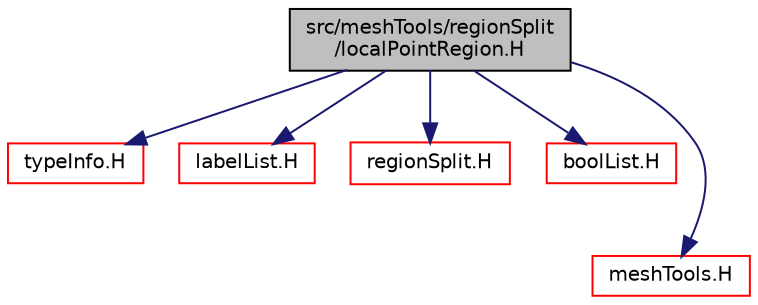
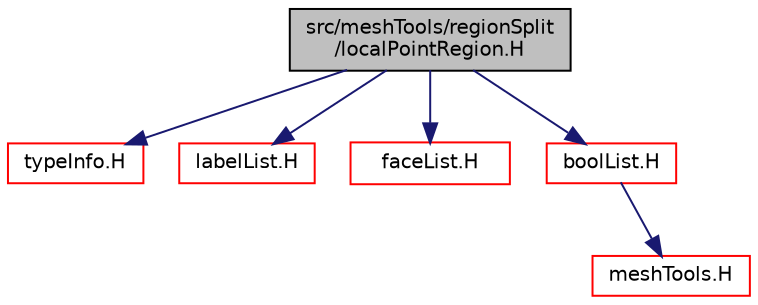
(679, 123) -> (636, 210)
(430, 163) -> (430, 163)
